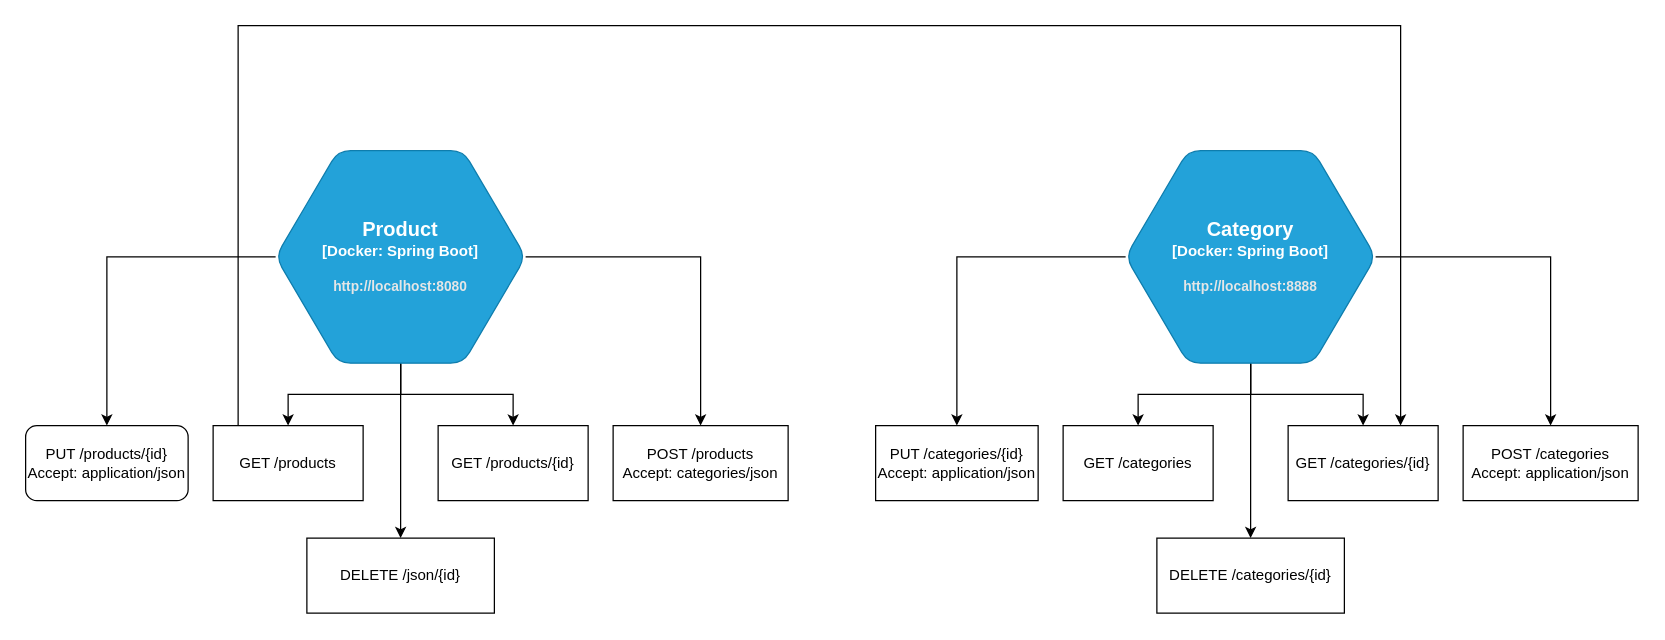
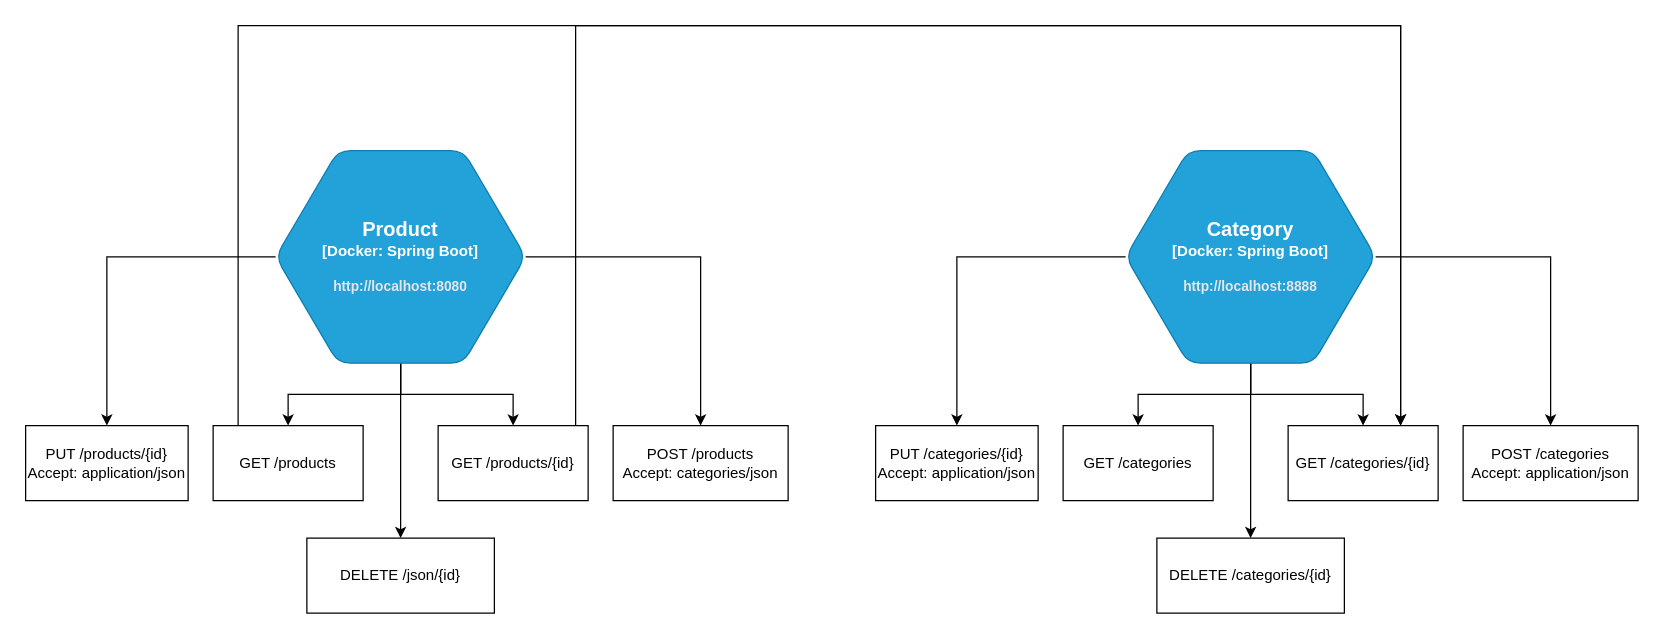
none -> (576, 227)
(107, 463) -> (107, 463)
